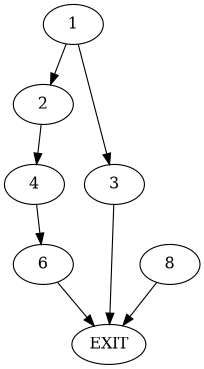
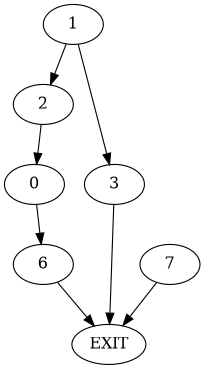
(34, 184) -> (34, 184)
(170, 264) -> (170, 264)
